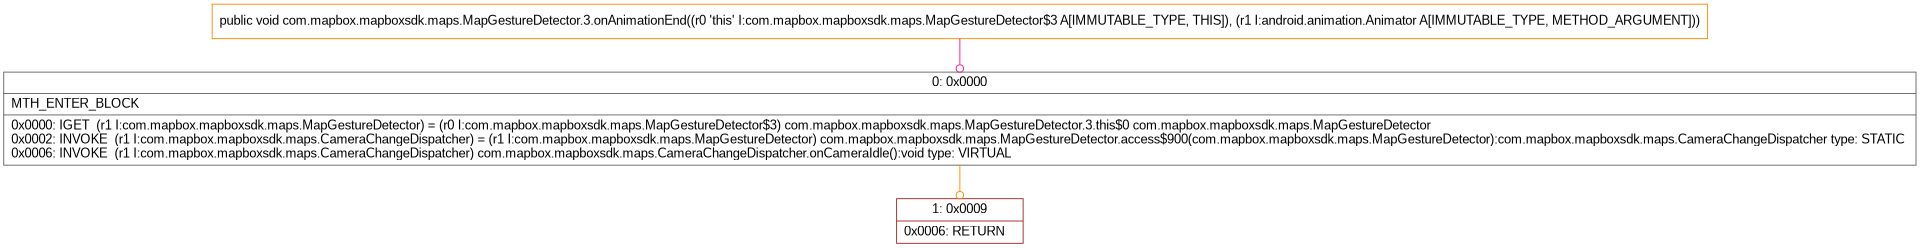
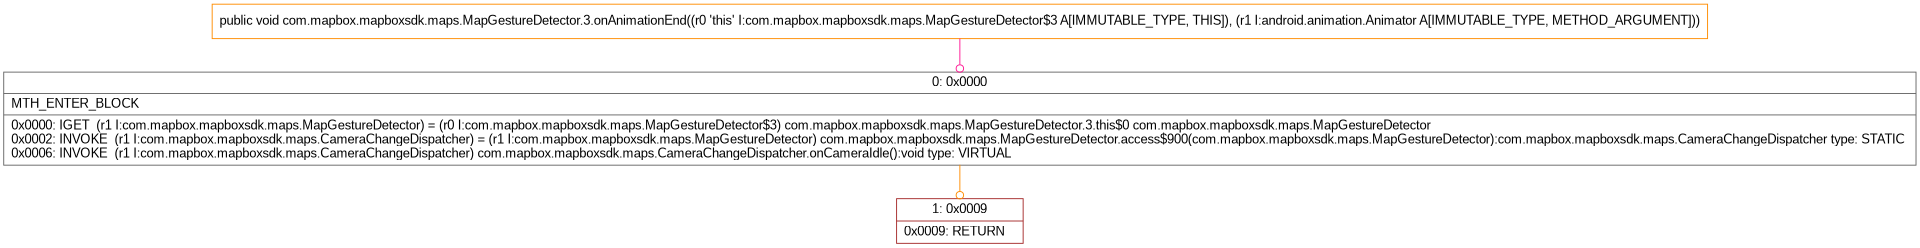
(960, 232) -> (960, 232)
